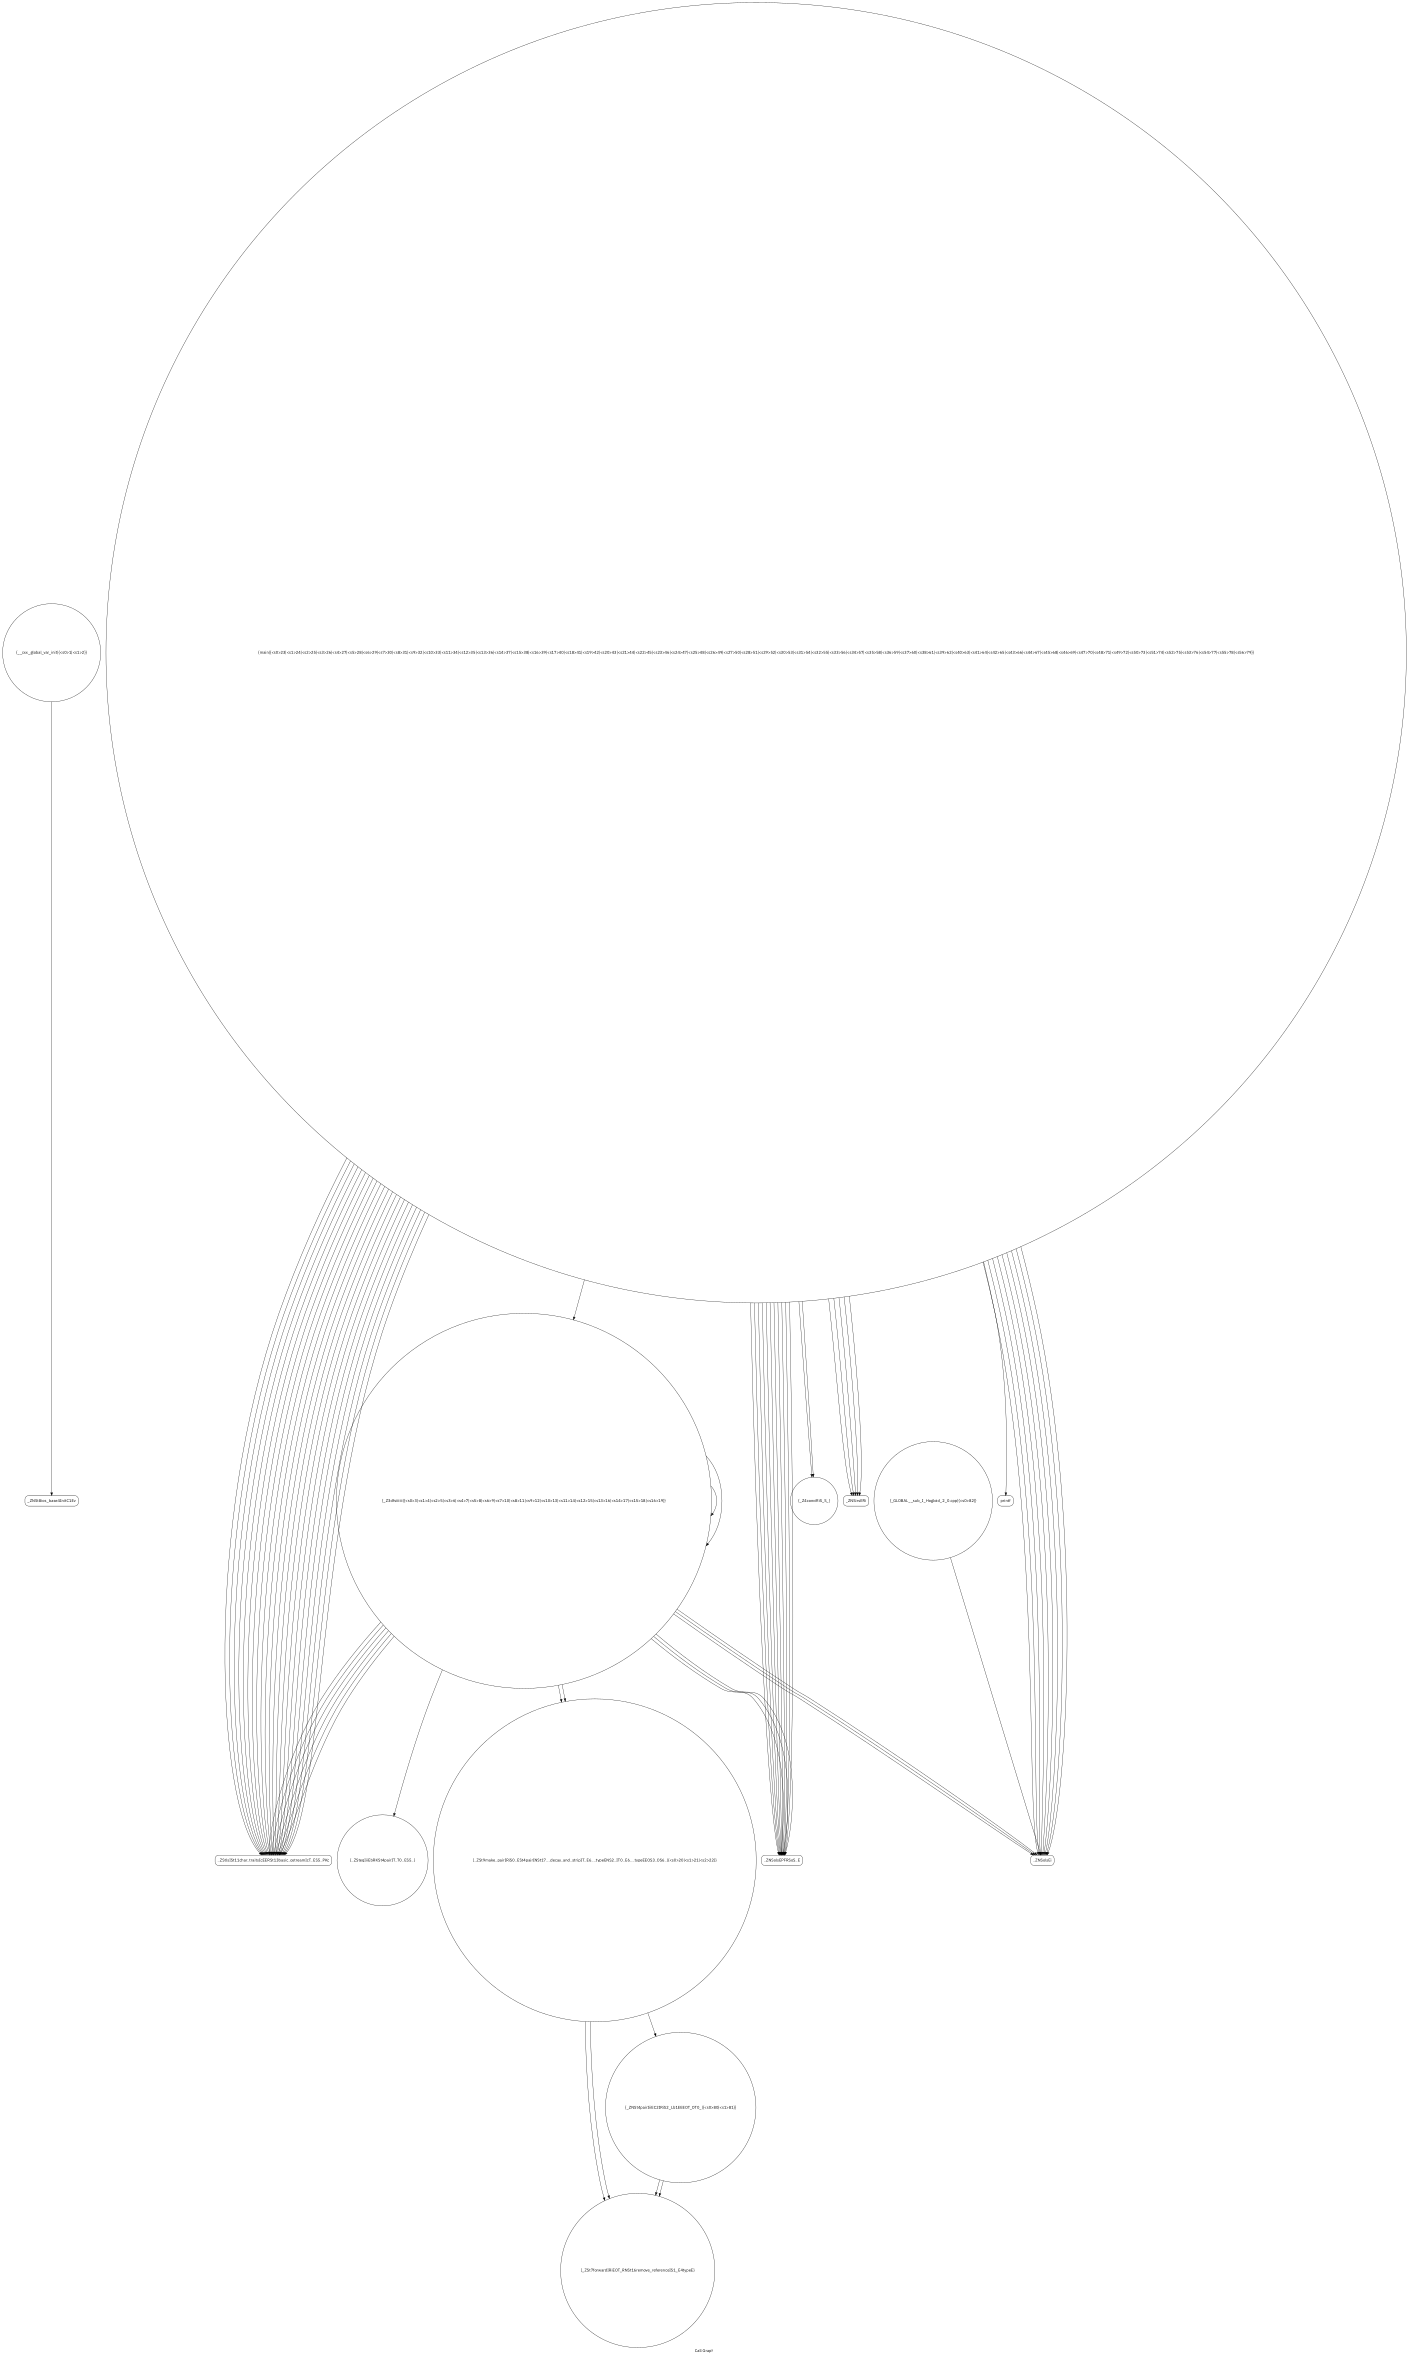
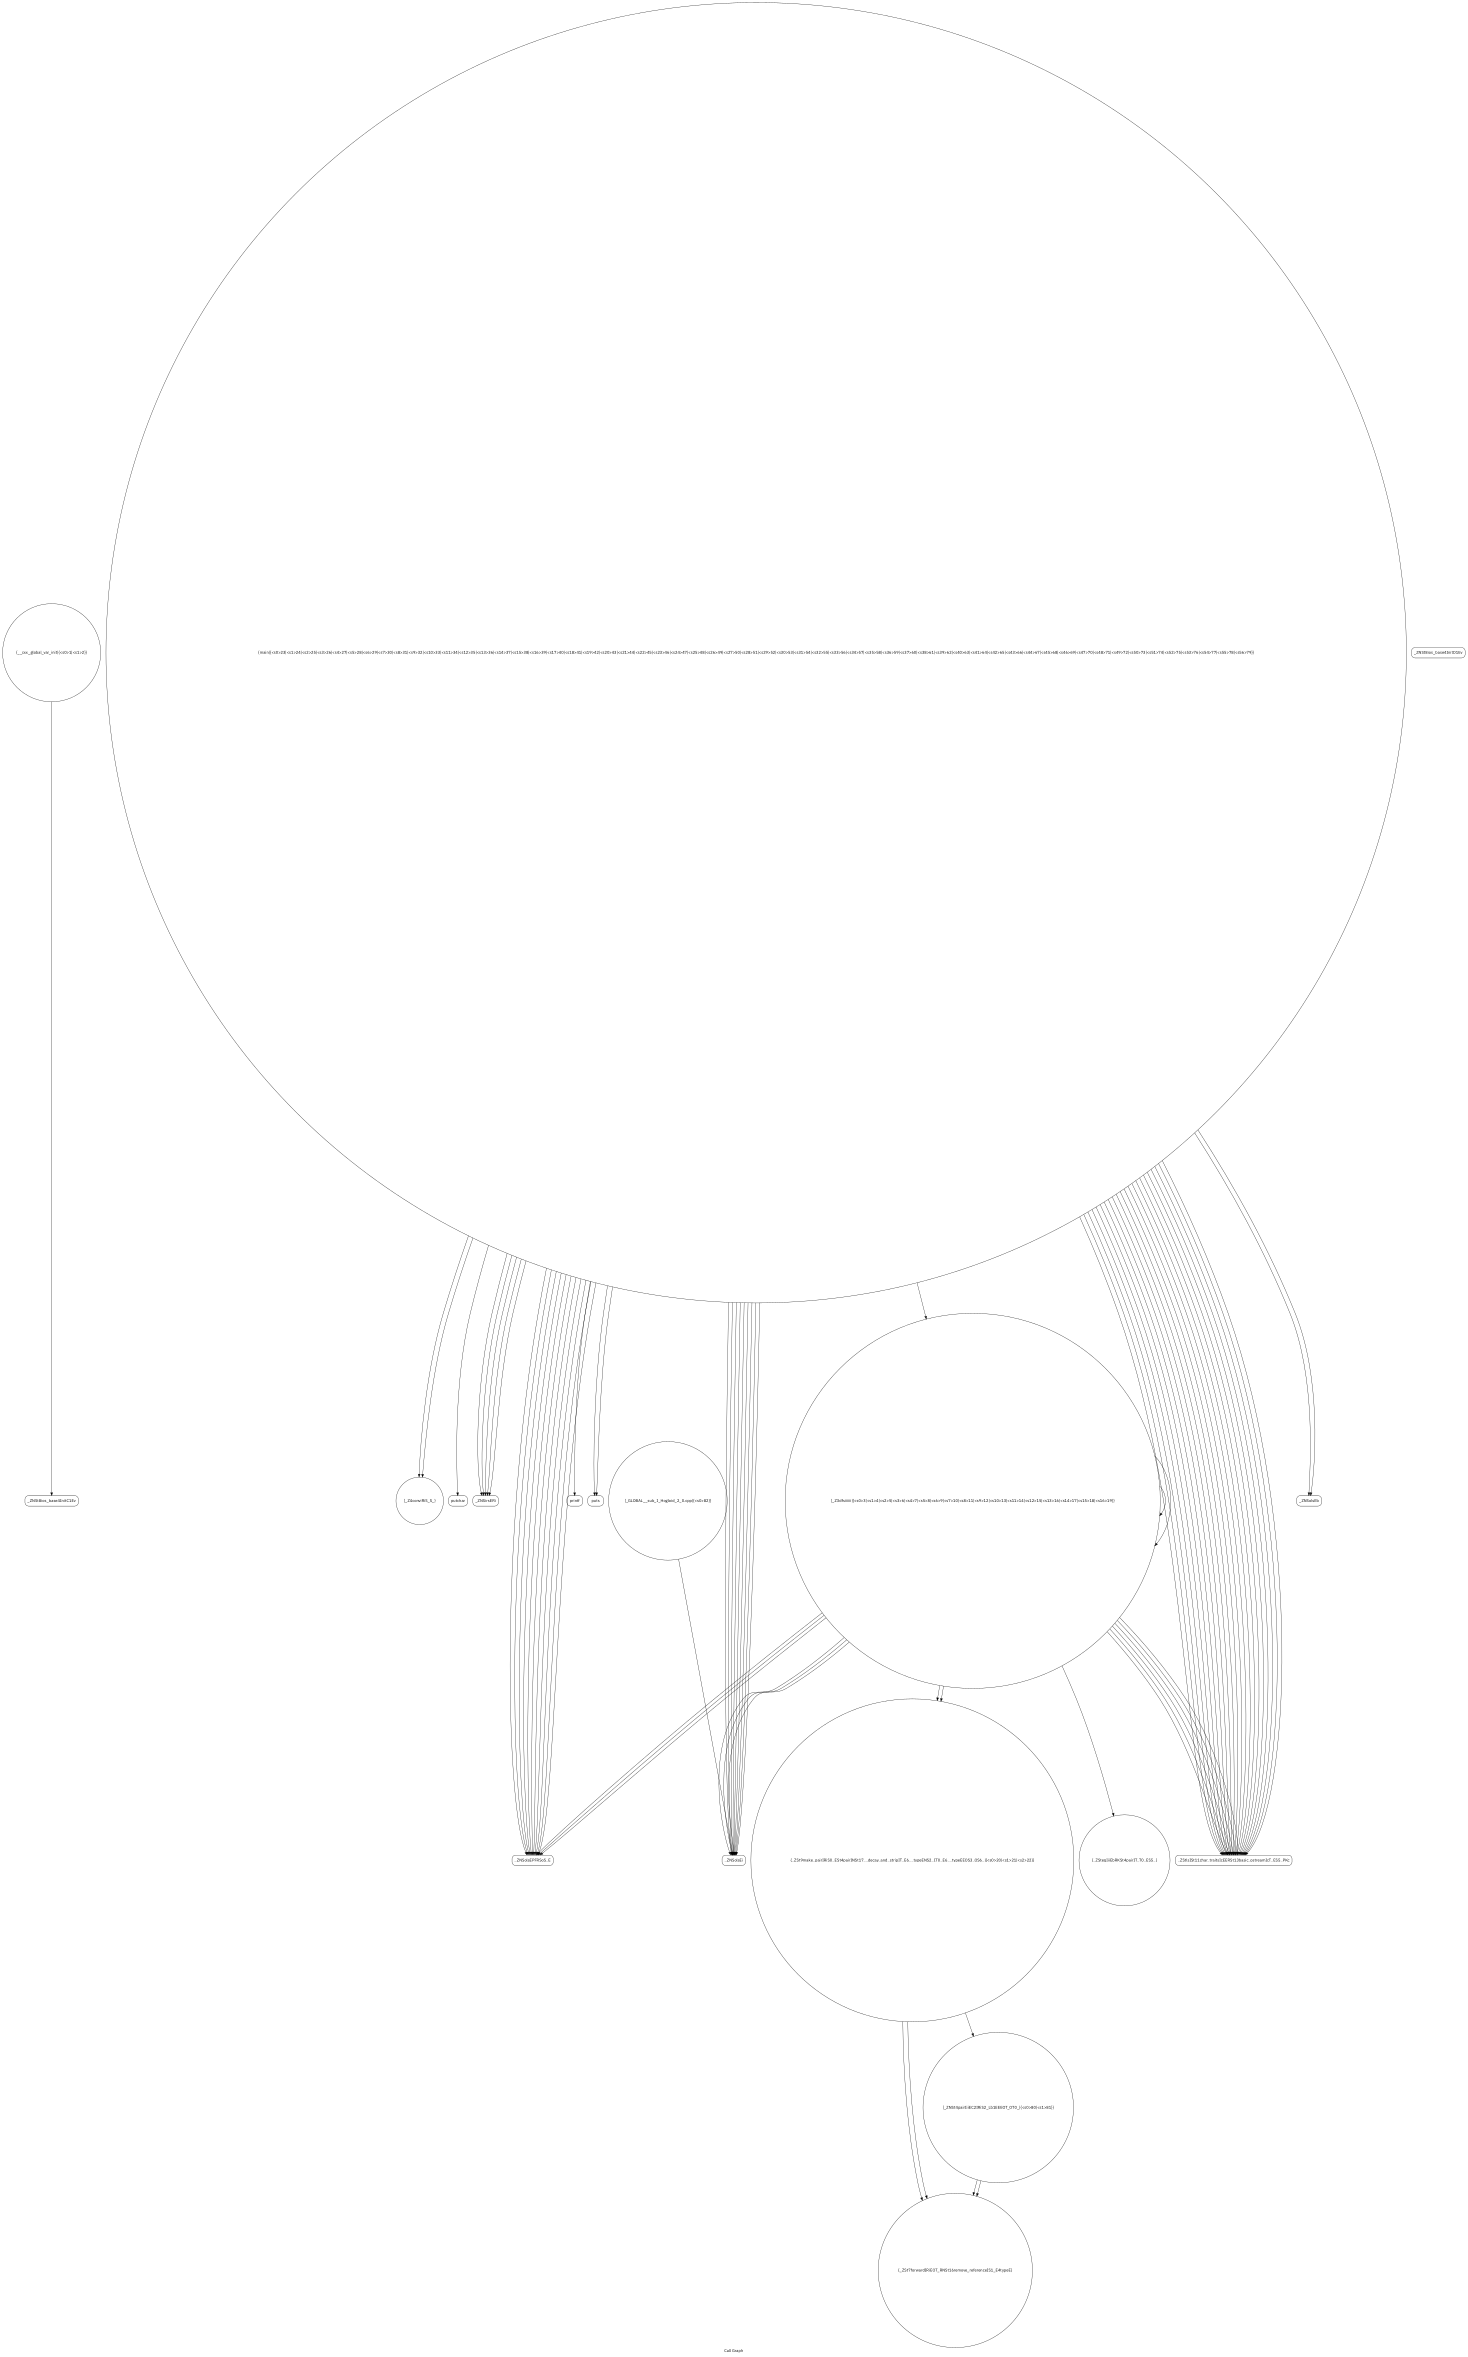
none -> (1438, 653)
none -> (458, 1501)
none -> (596, 1501)
none -> (1309, 1501)
